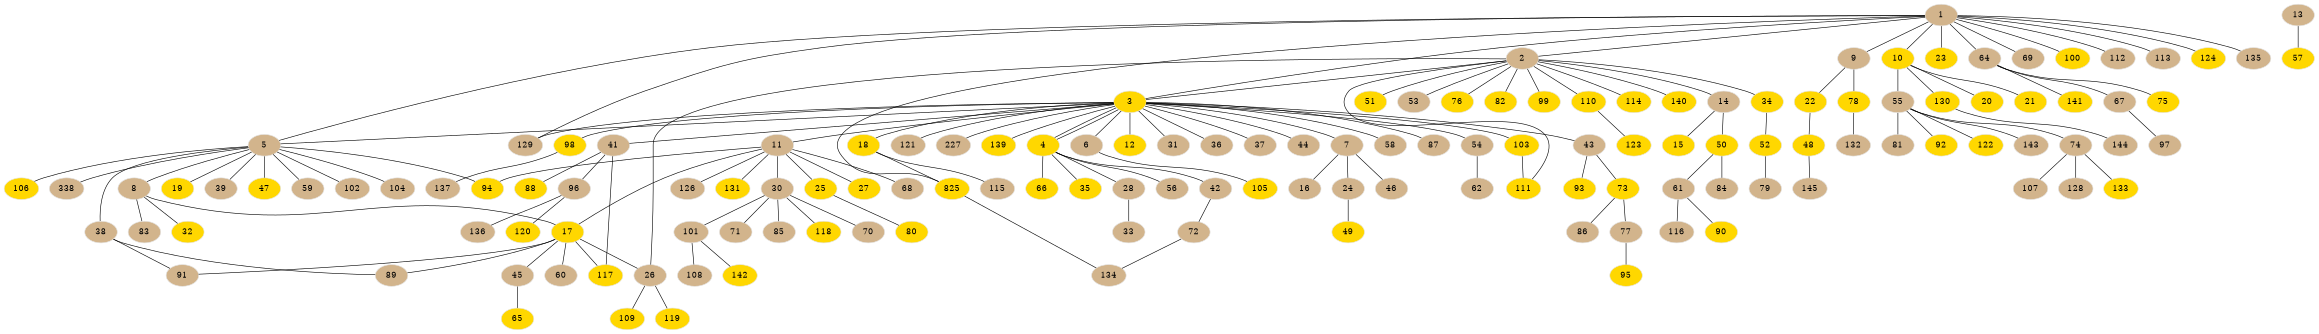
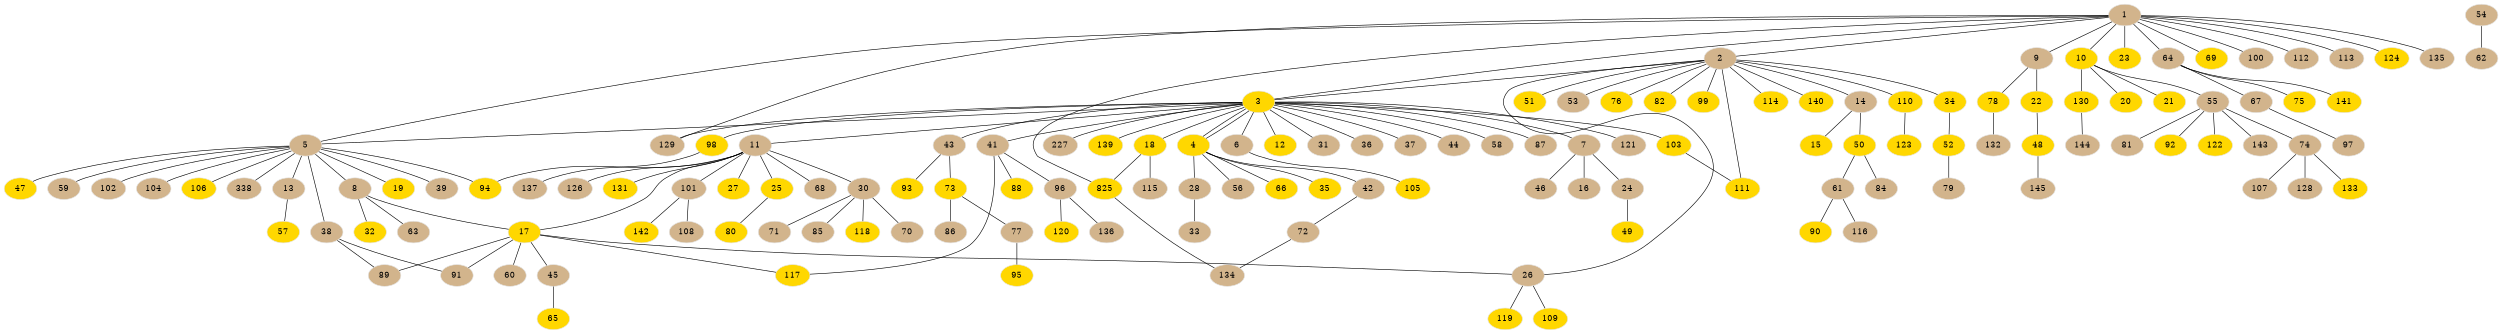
(2028, 58) -> (2212, 58)
(2073, 58) -> (2256, 58)
(1306, 114) -> none
none -> (297, 167)
(735, 210) -> (722, 167)
(144, 232) -> (414, 232)
